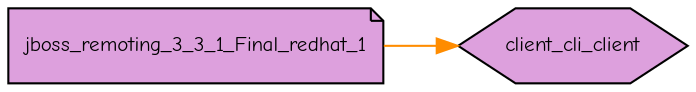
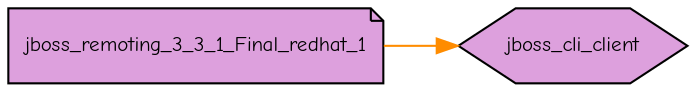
(573, 46) -> (573, 46)
